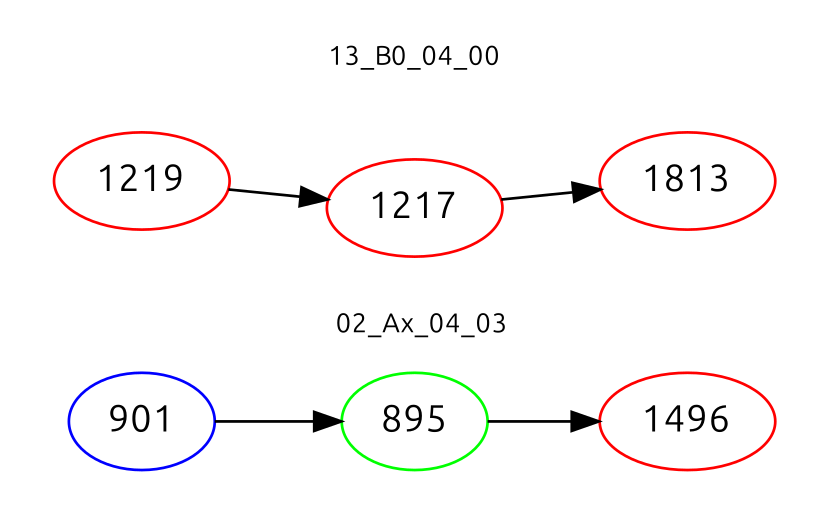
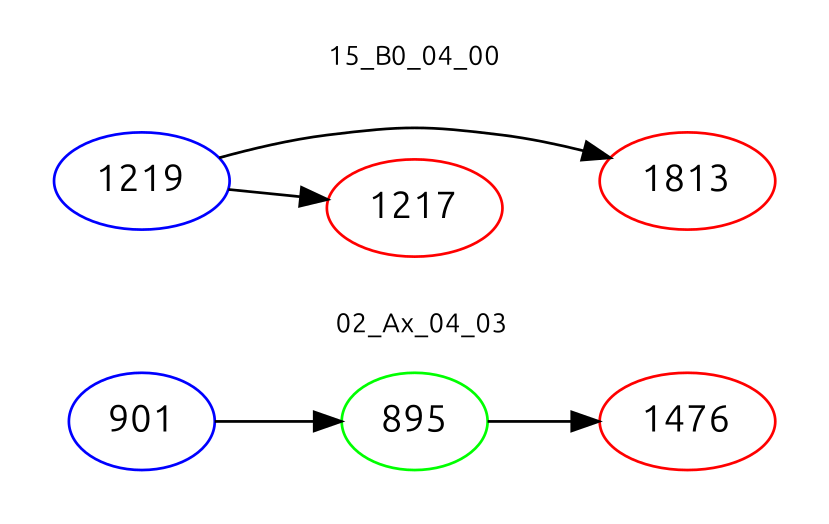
(415, 58) -> (415, 58)
(142, 181) -> (142, 181)
(537, 196) -> (401, 128)
(687, 421) -> (687, 421)
